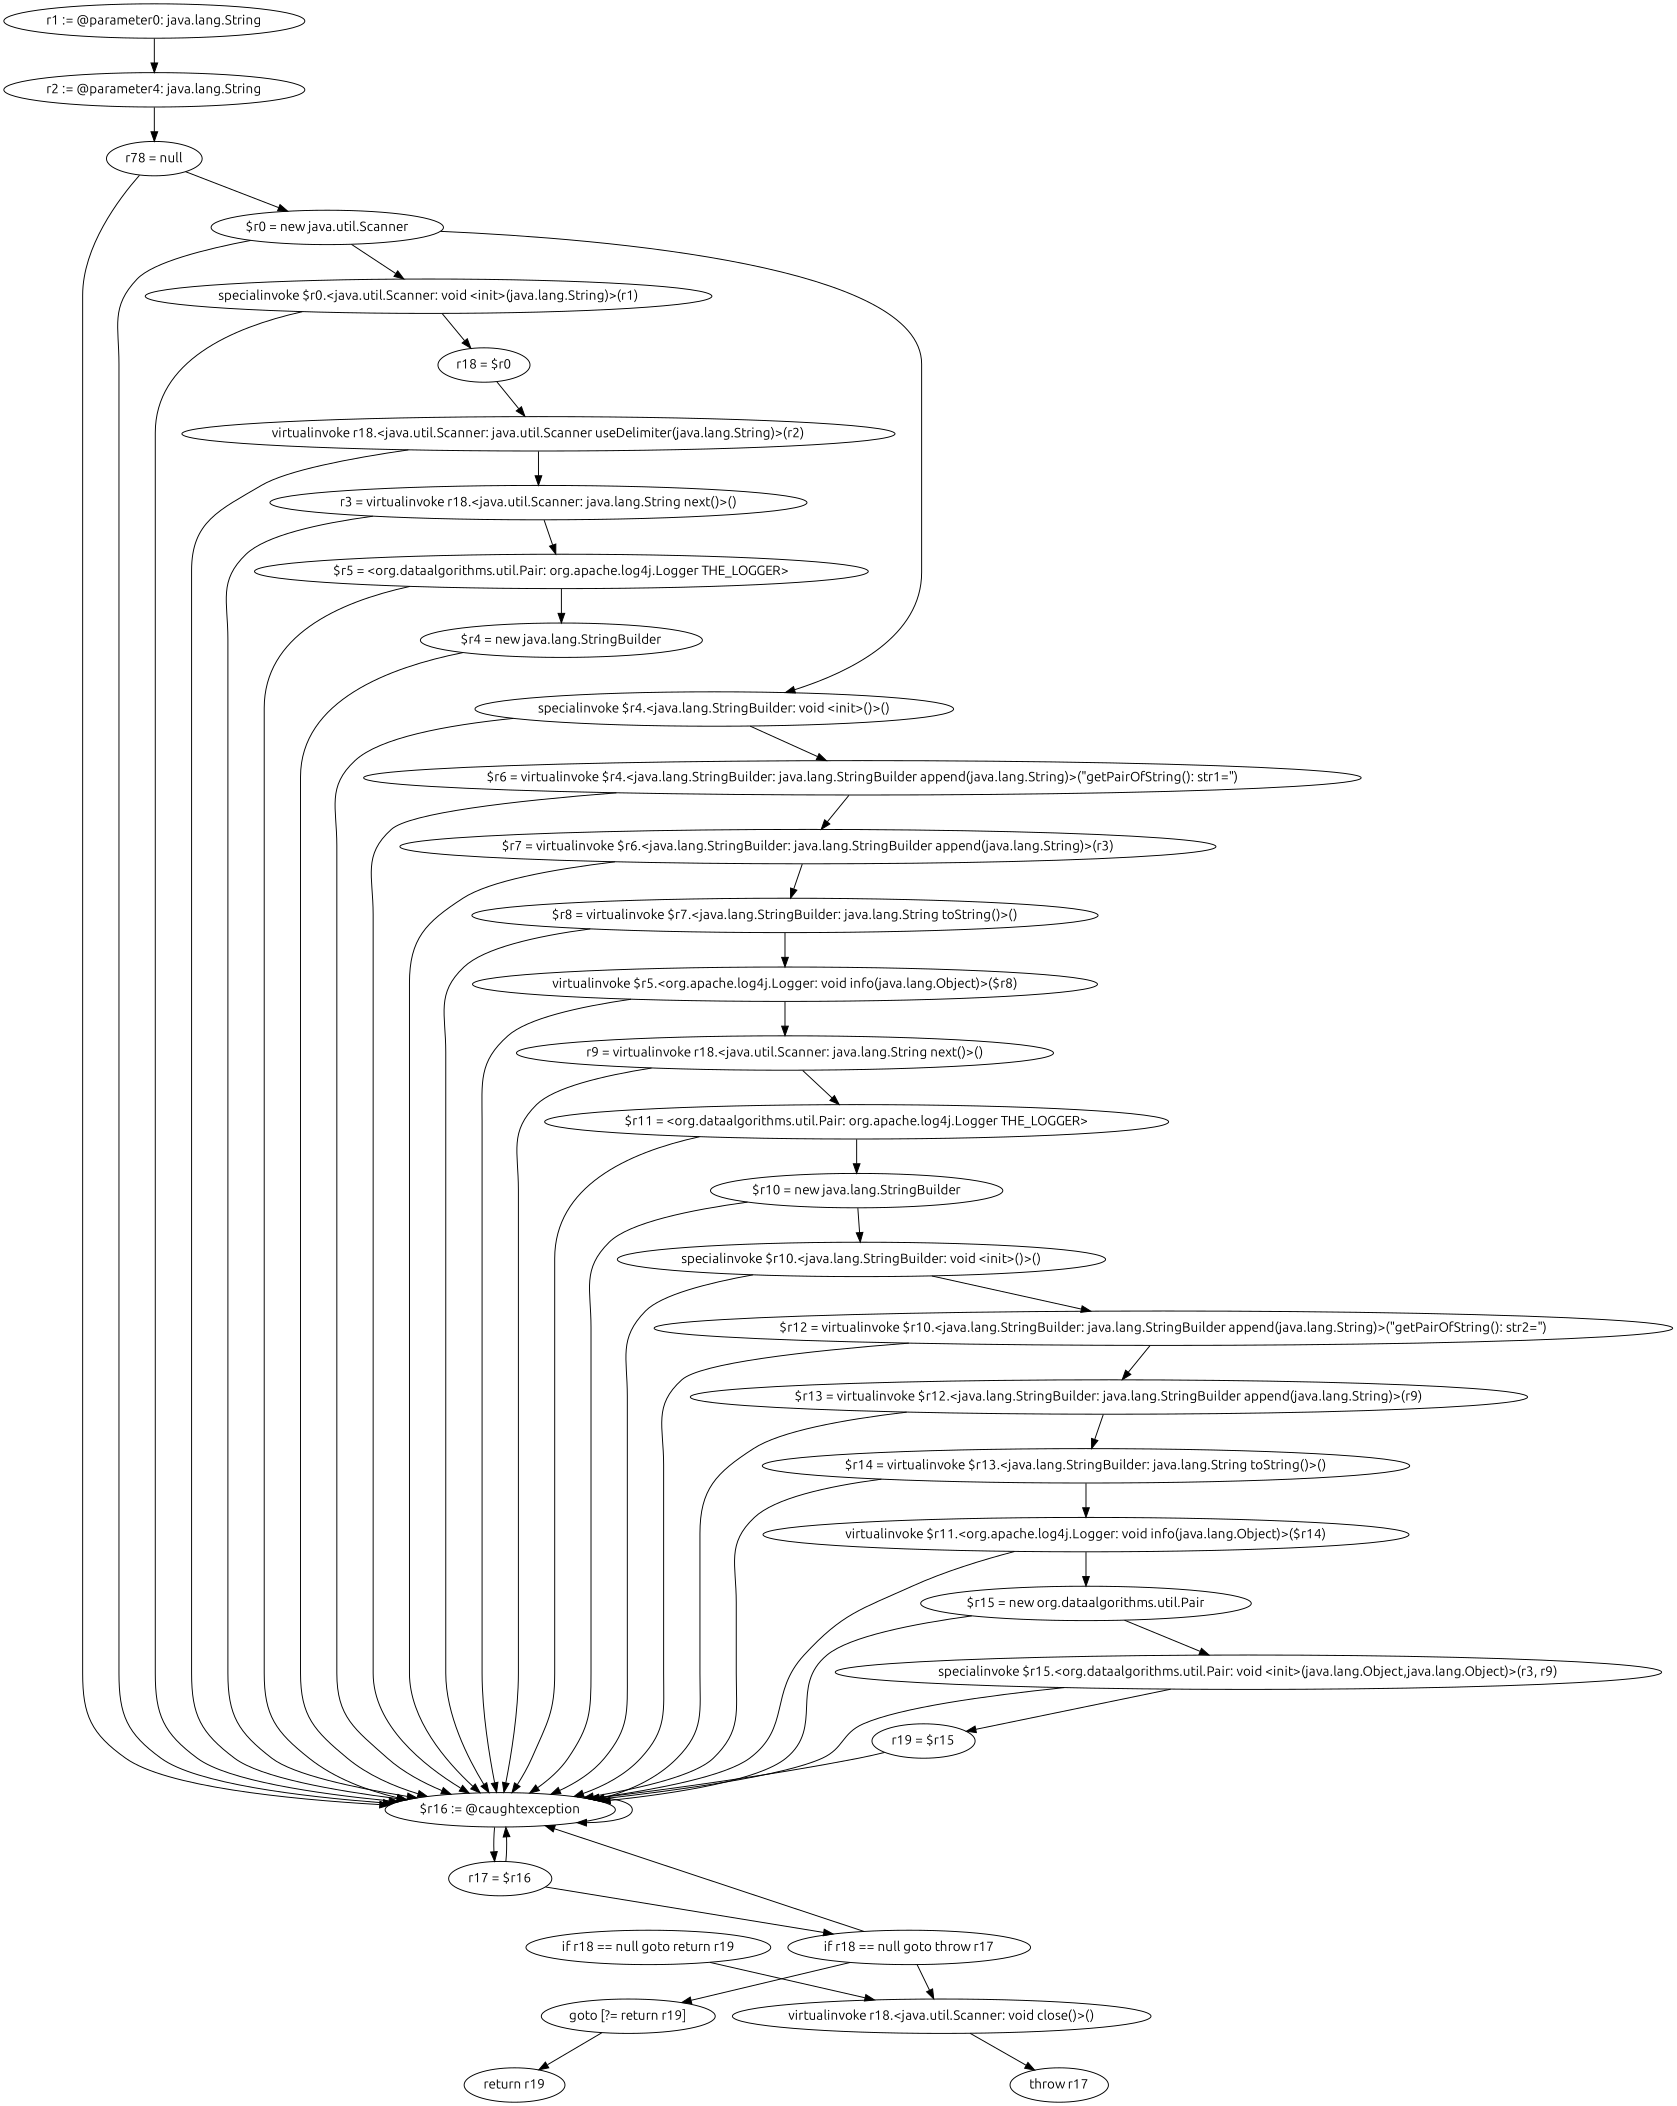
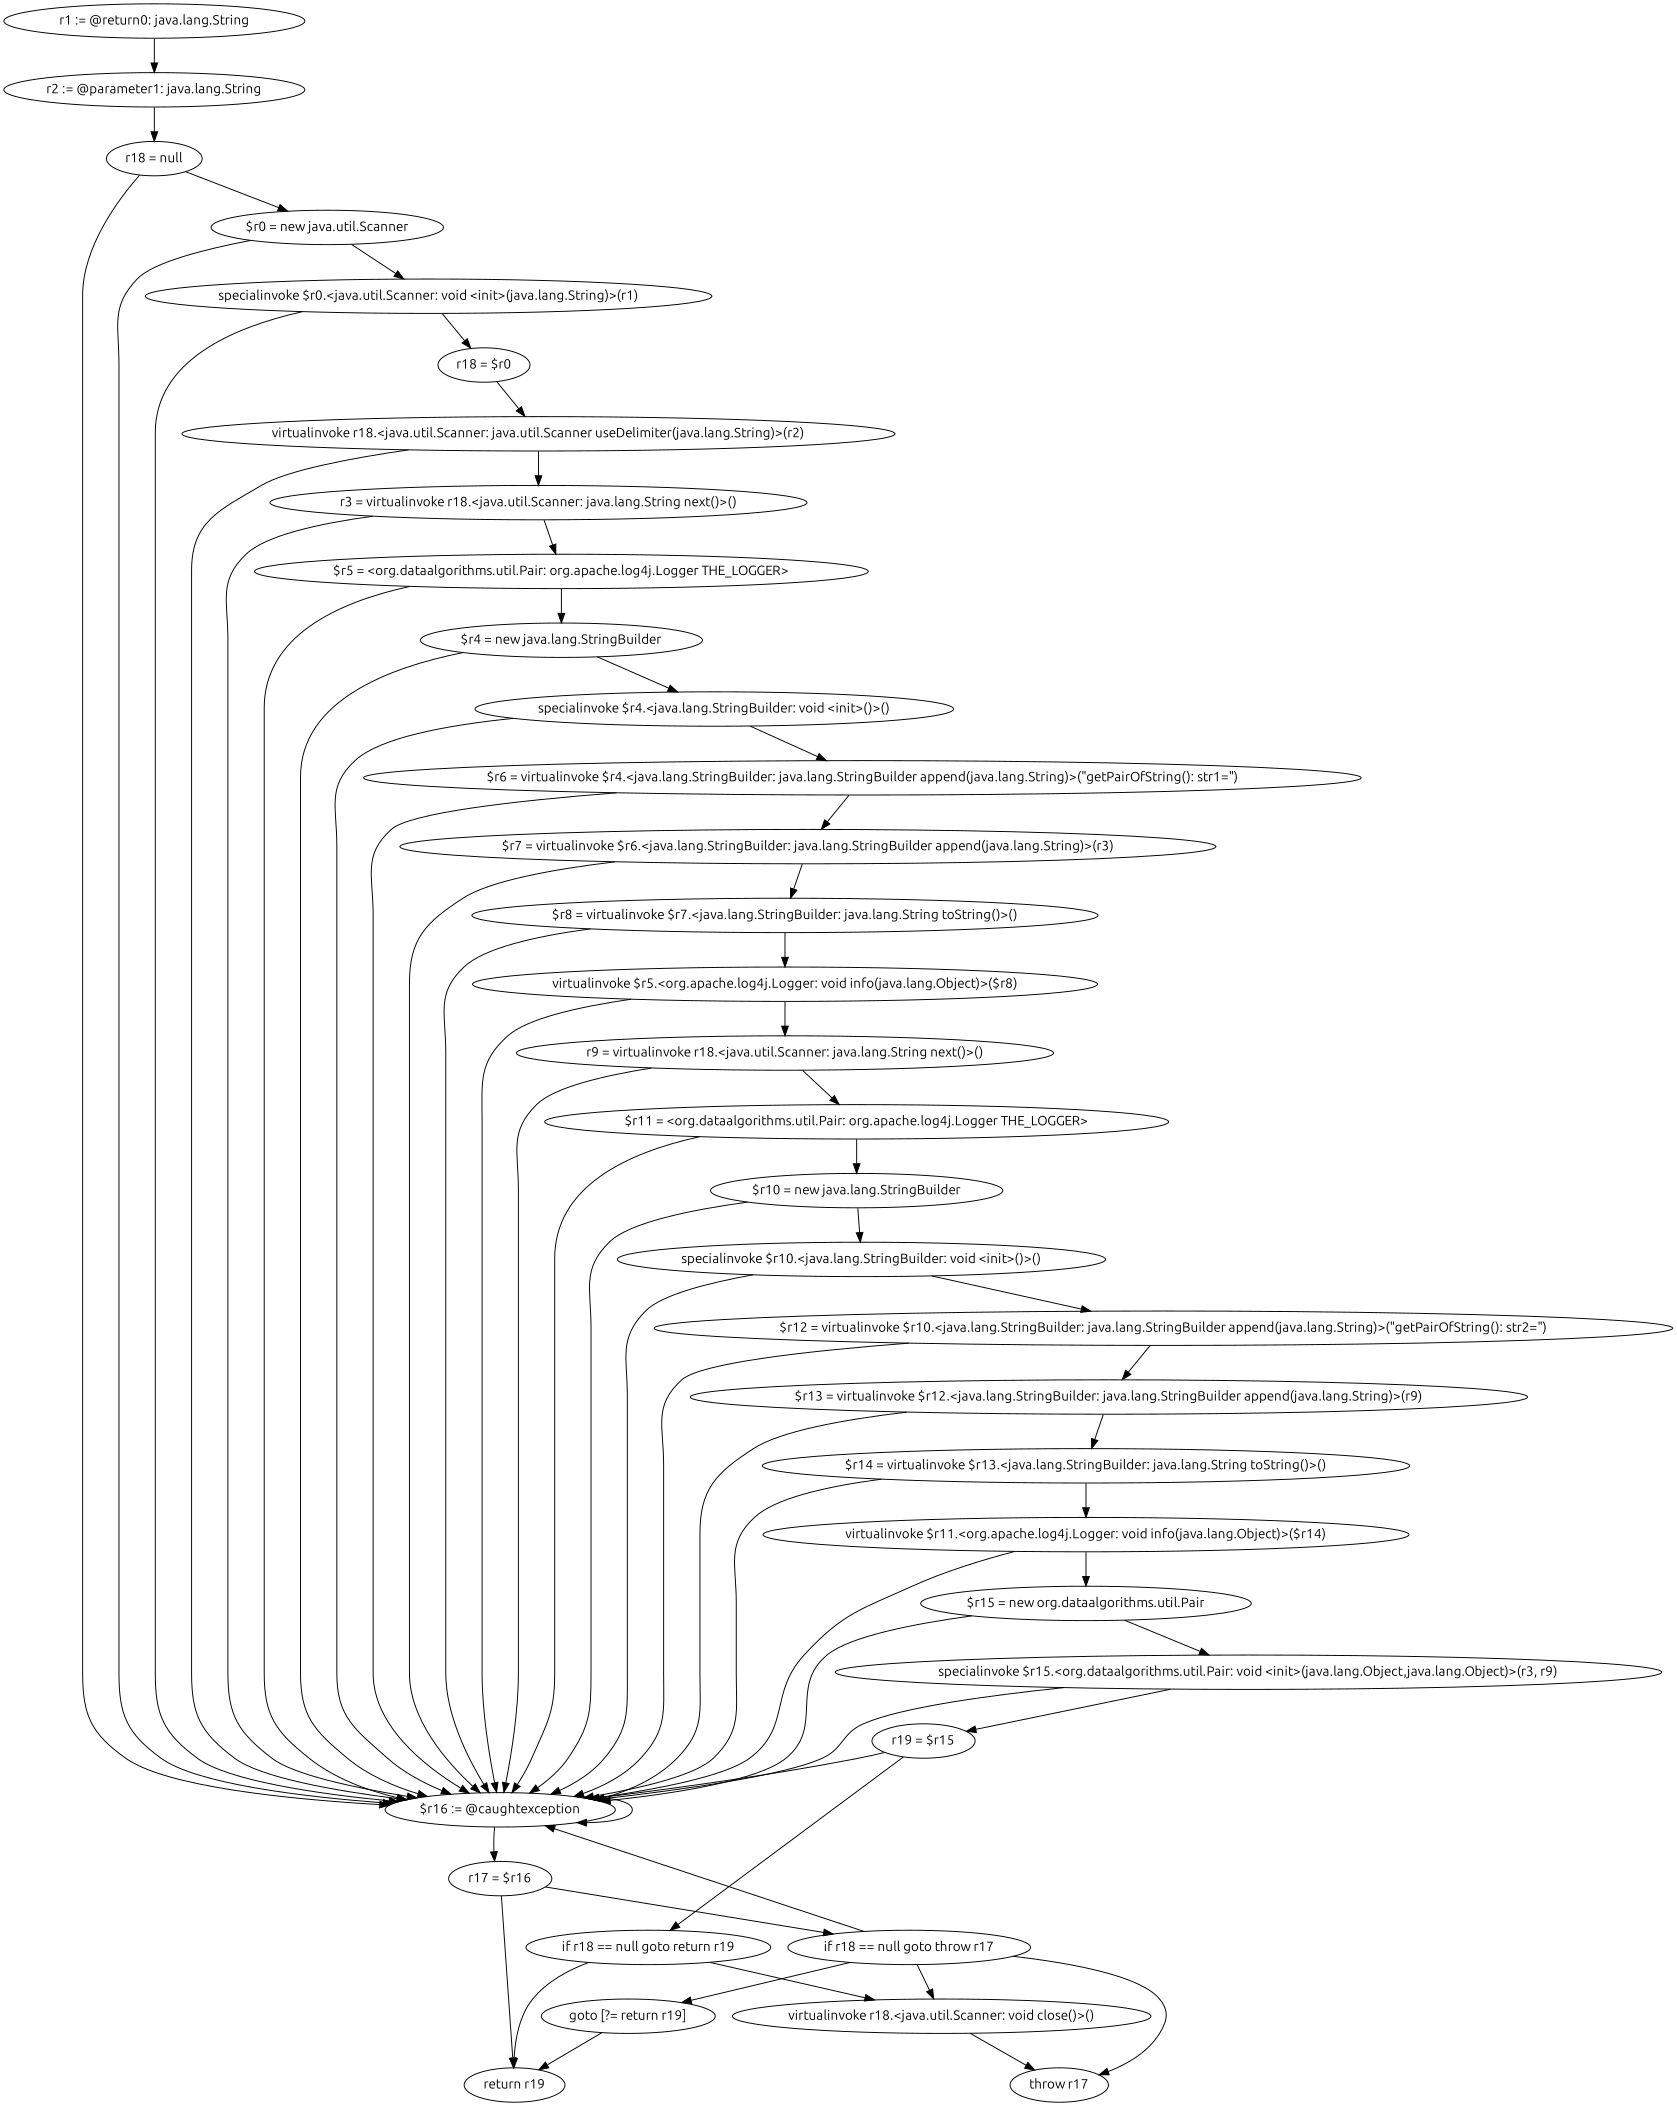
(154, 21) -> (154, 21)
(154, 90) -> (154, 90)
(154, 159) -> (154, 159)
(886, 314) -> (633, 673)
none -> (791, 1841)
(507, 1849) -> (507, 1977)
none -> (1138, 1984)
none -> (534, 1997)
